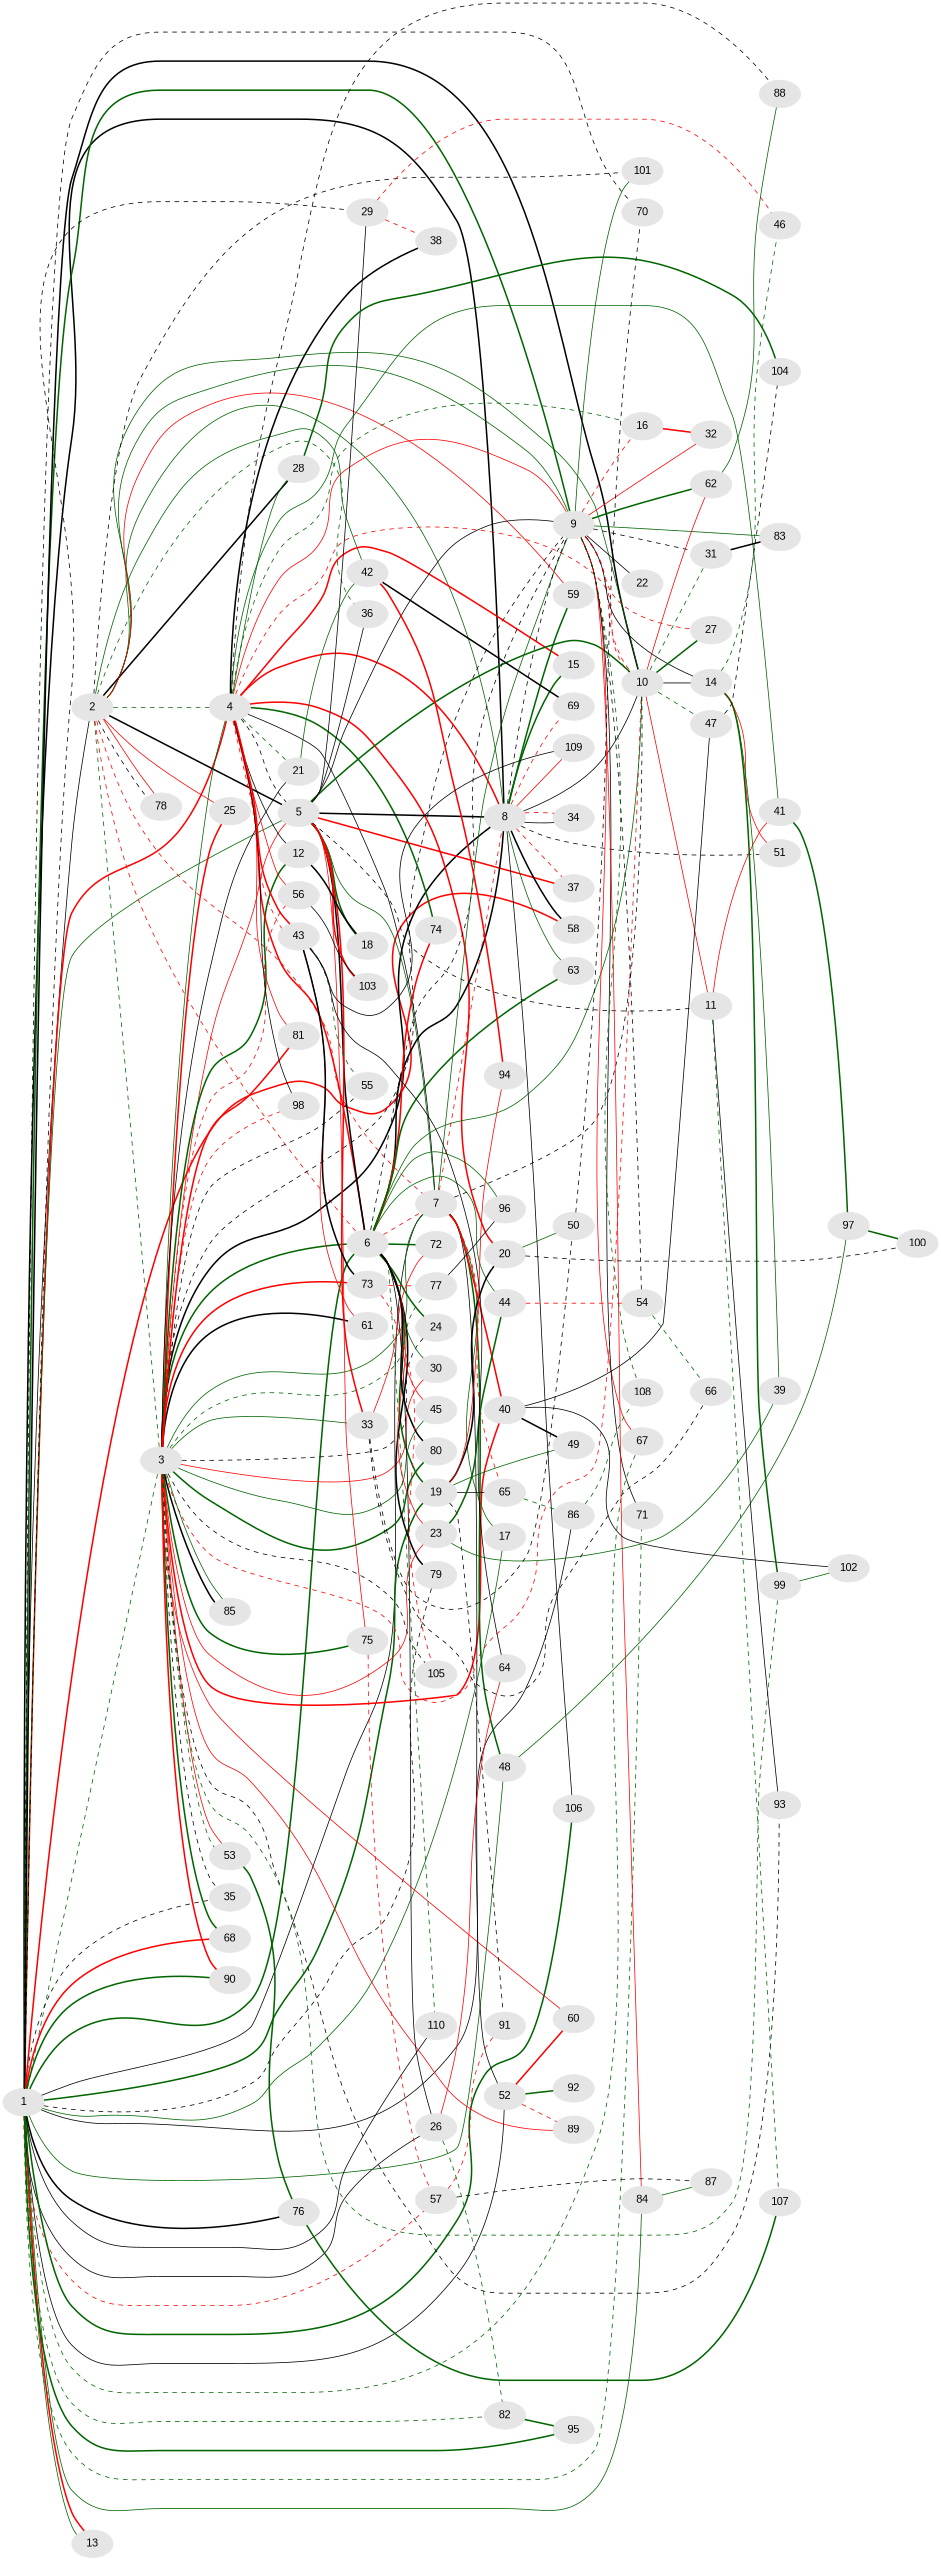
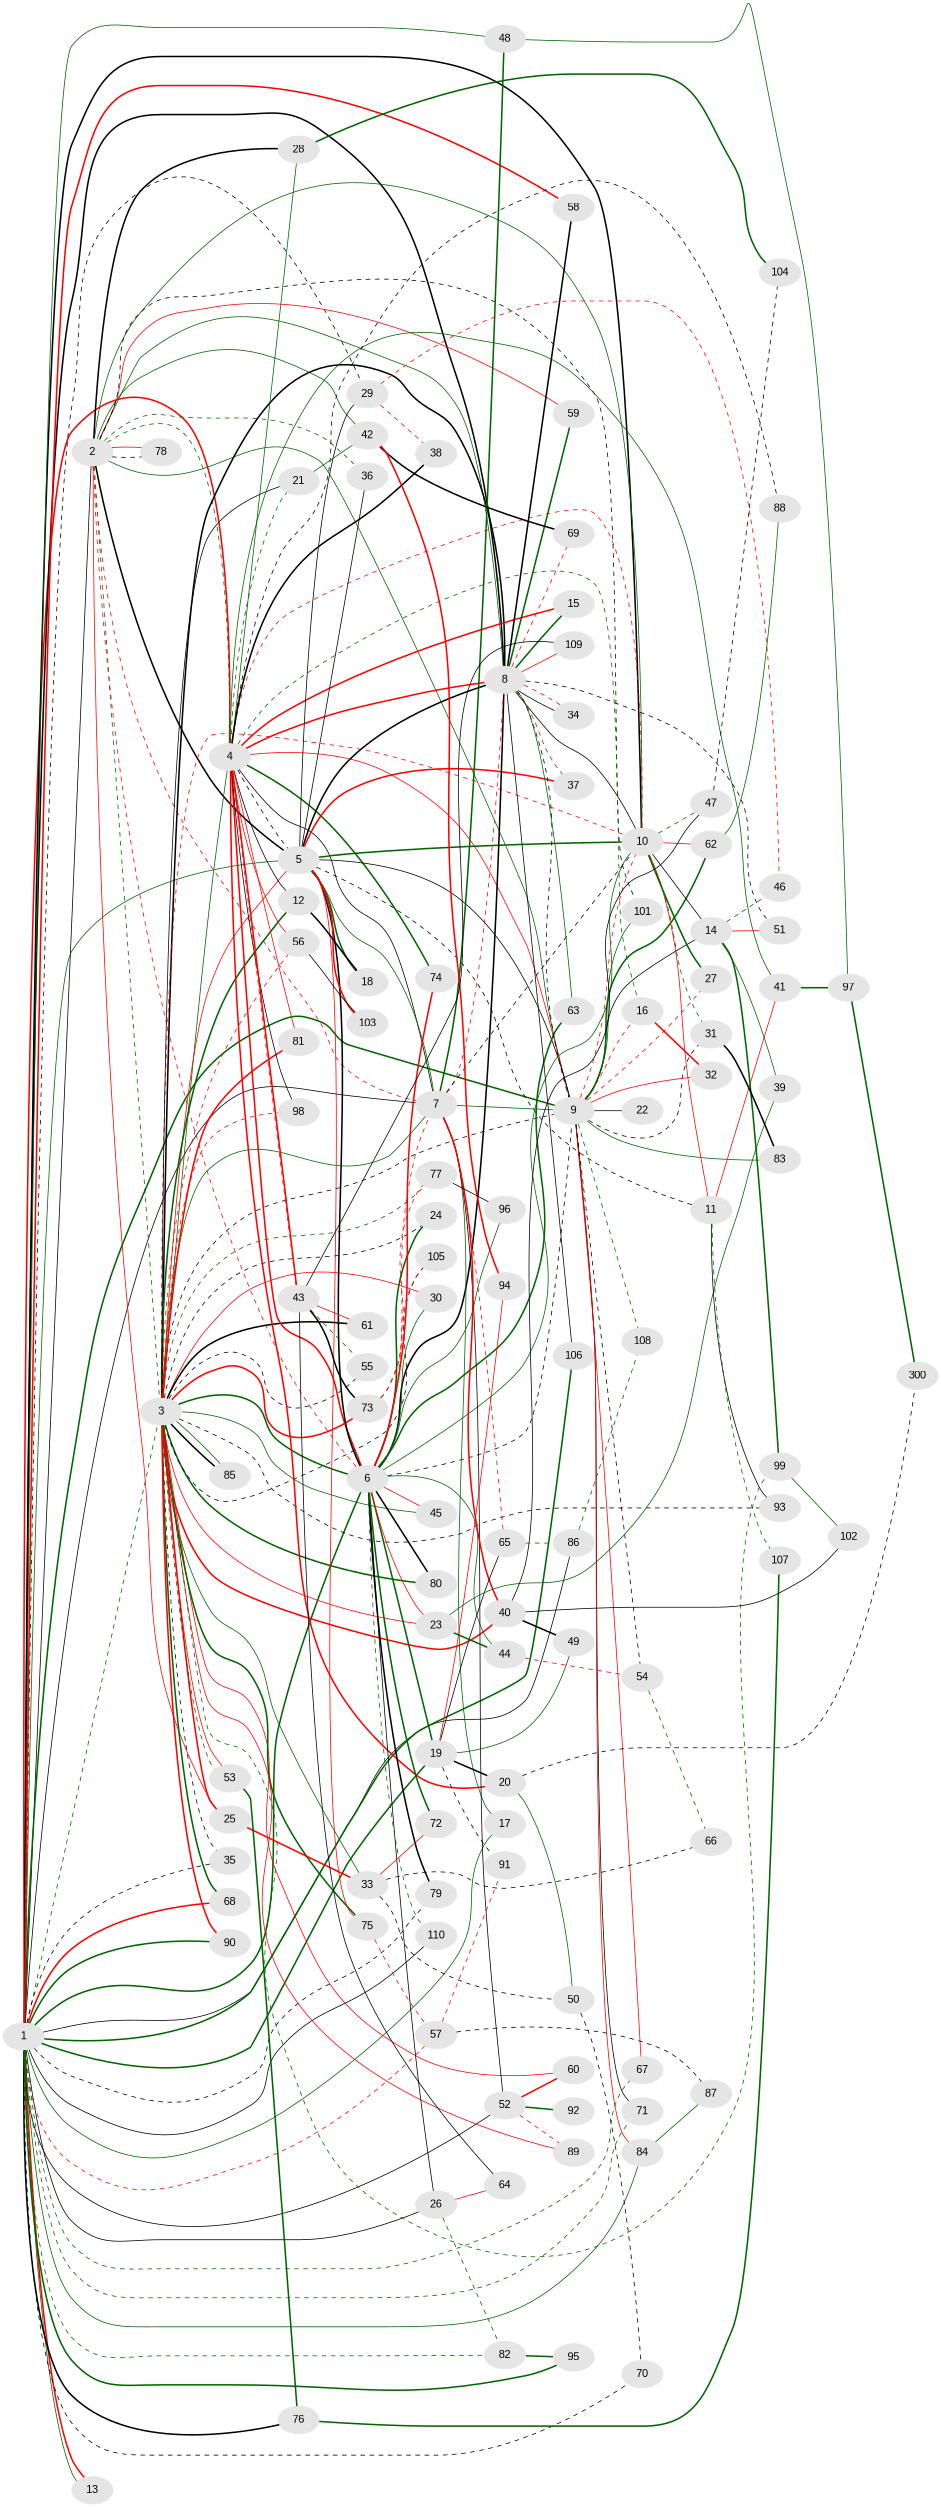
(343, 1116) -> (296, 1851)
(917, 1244) -> (917, 1376)
